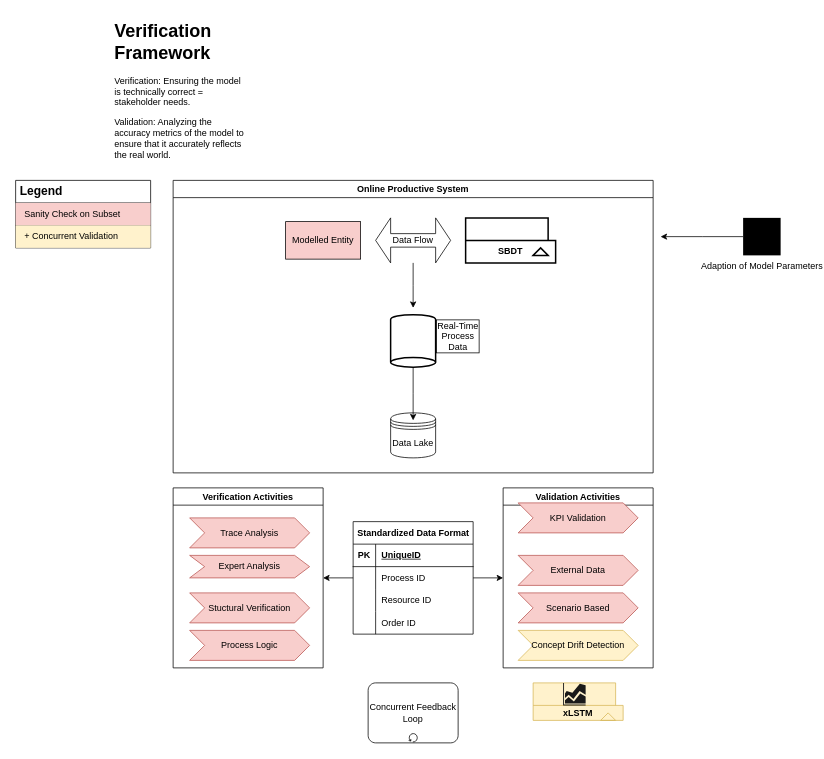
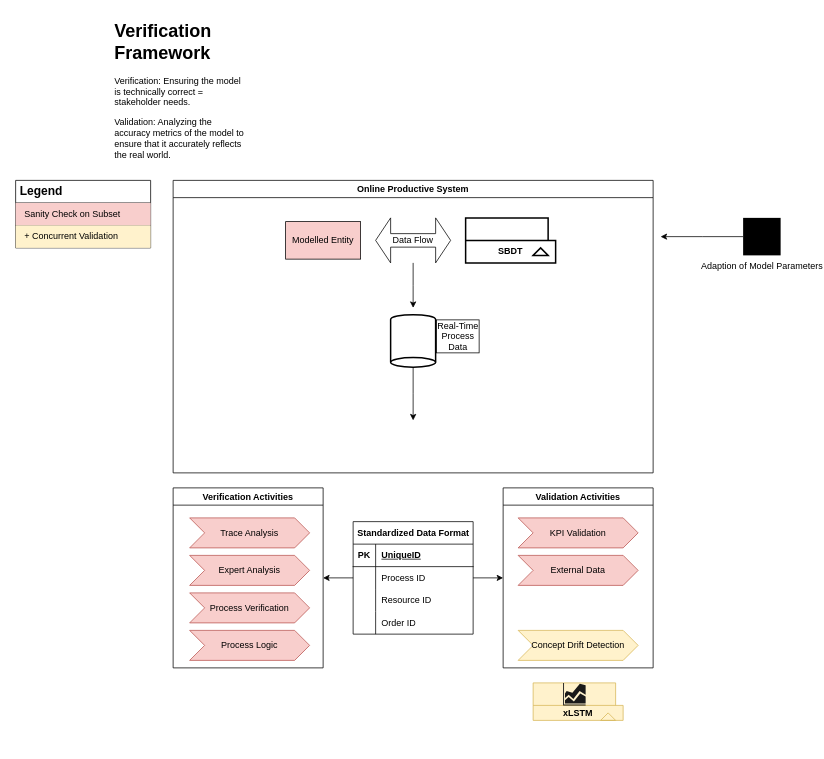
(413, 435) -> none
(578, 518) -> (578, 533)
(249, 567) -> (249, 570)
(249, 608) -> (249, 608)
(578, 608) -> none
(413, 713) -> none
